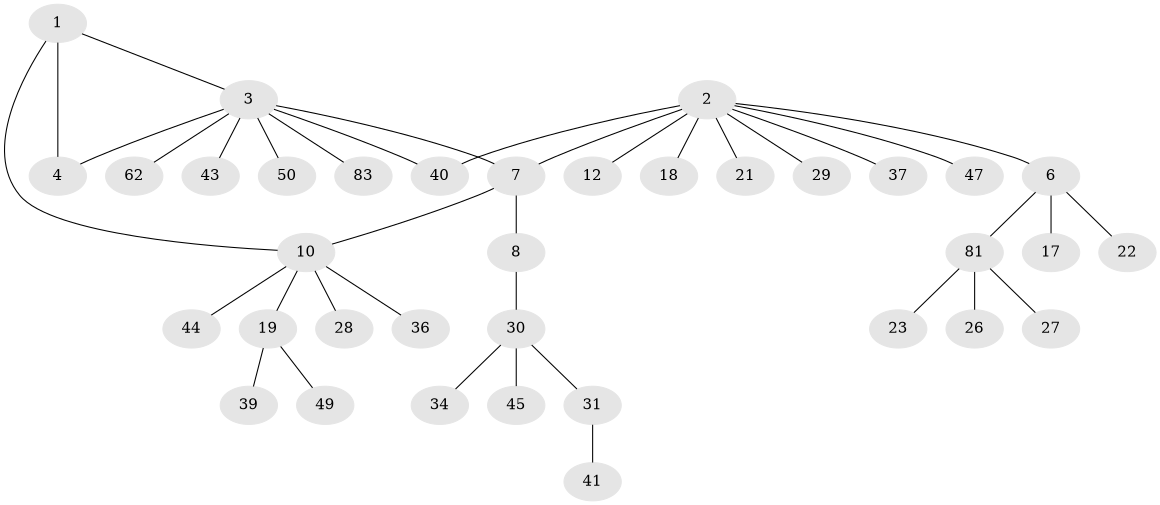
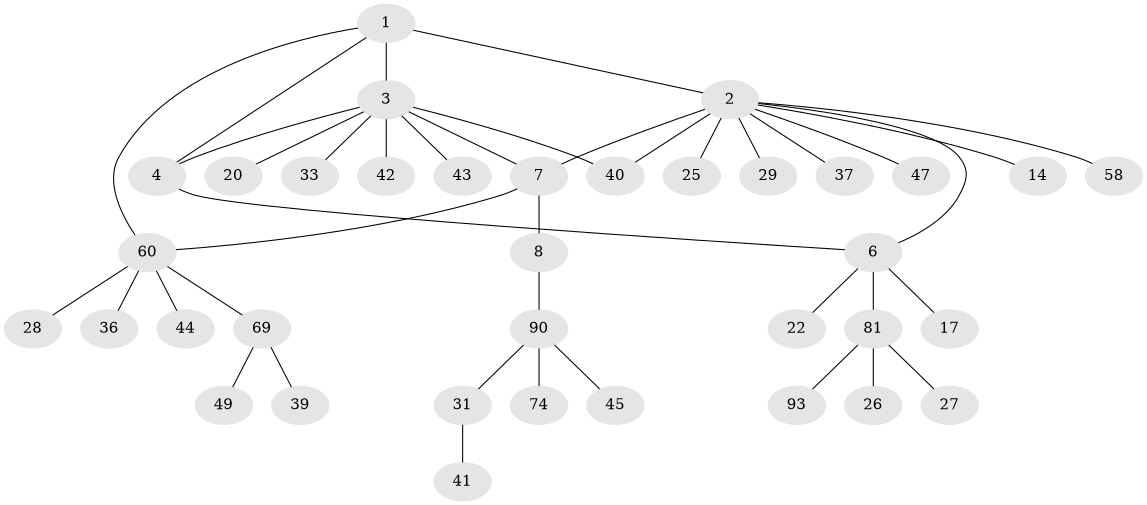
none -> (558, 62)
(134, 176) -> (386, 176)
(287, 176) -> (233, 176)
(363, 176) -> (310, 176)
(593, 176) -> (1038, 176)
(669, 176) -> (1114, 176)
(745, 176) -> (692, 176)
none -> (511, 227)
(306, 253) -> (147, 253)
(268, 329) -> (262, 329)
(516, 329) -> (539, 329)
(898, 329) -> (797, 405)
(440, 405) -> (539, 405)
